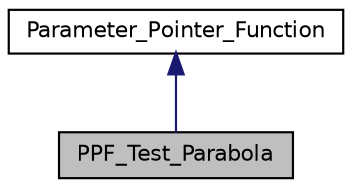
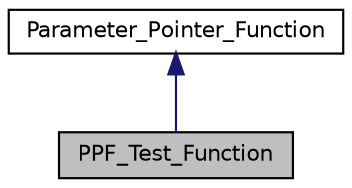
(176, 155) -> (176, 155)
